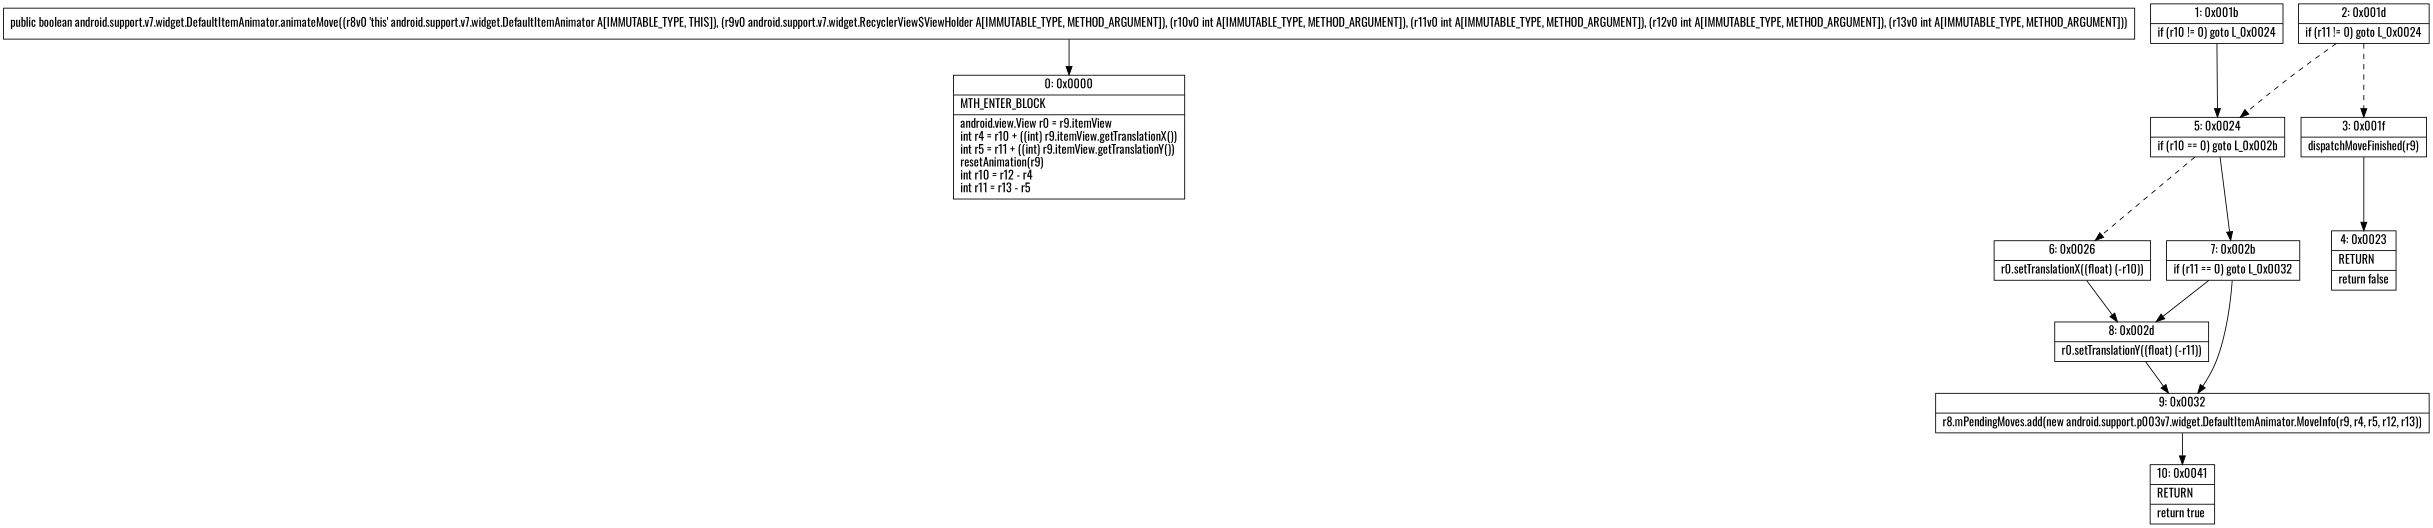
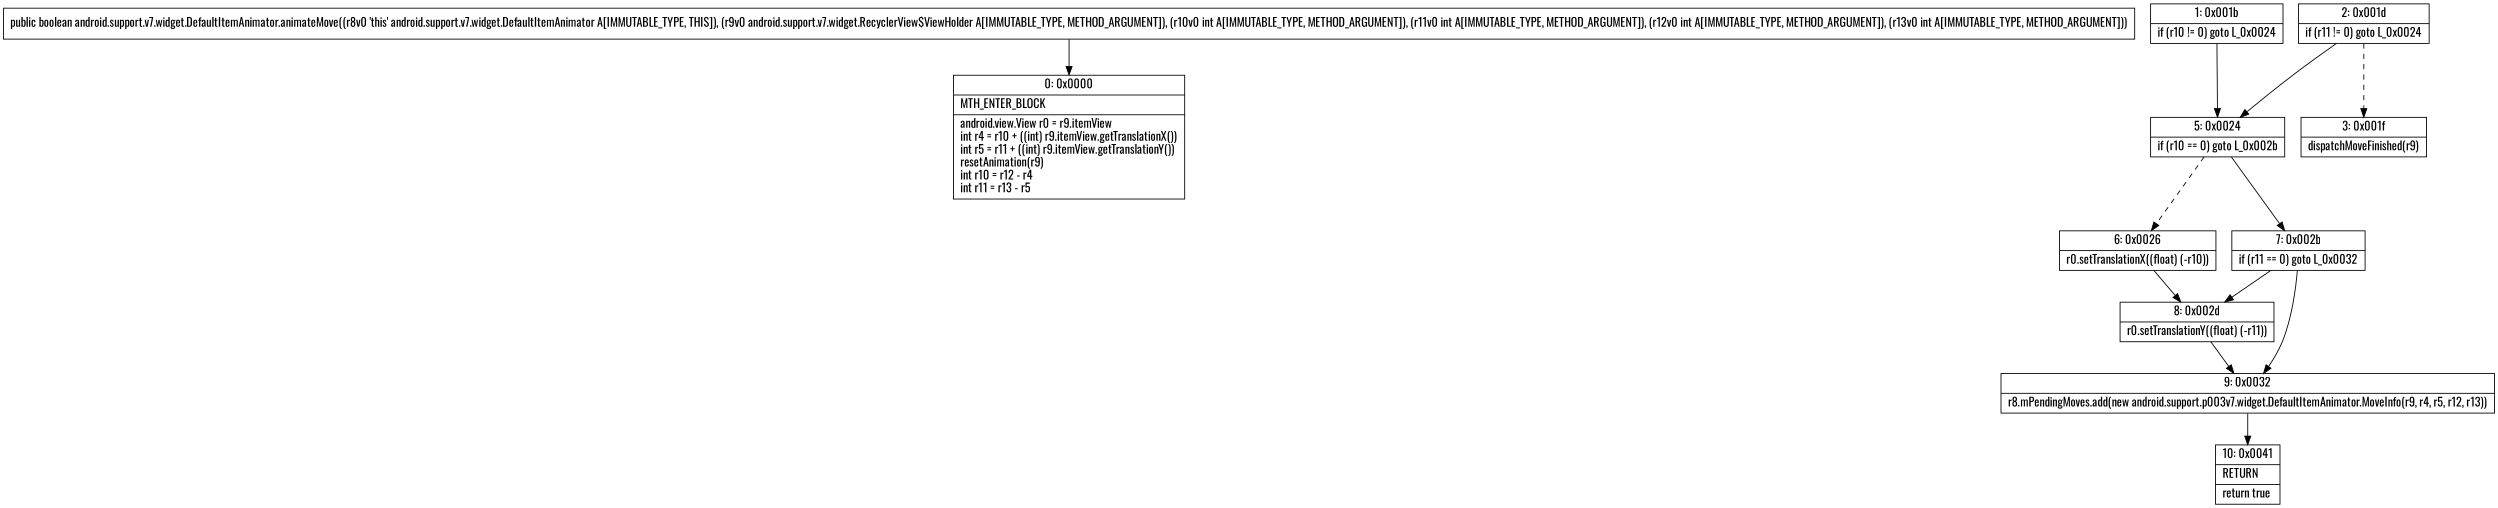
(2291, 77) -> (2291, 77)
(2364, 260) -> none
